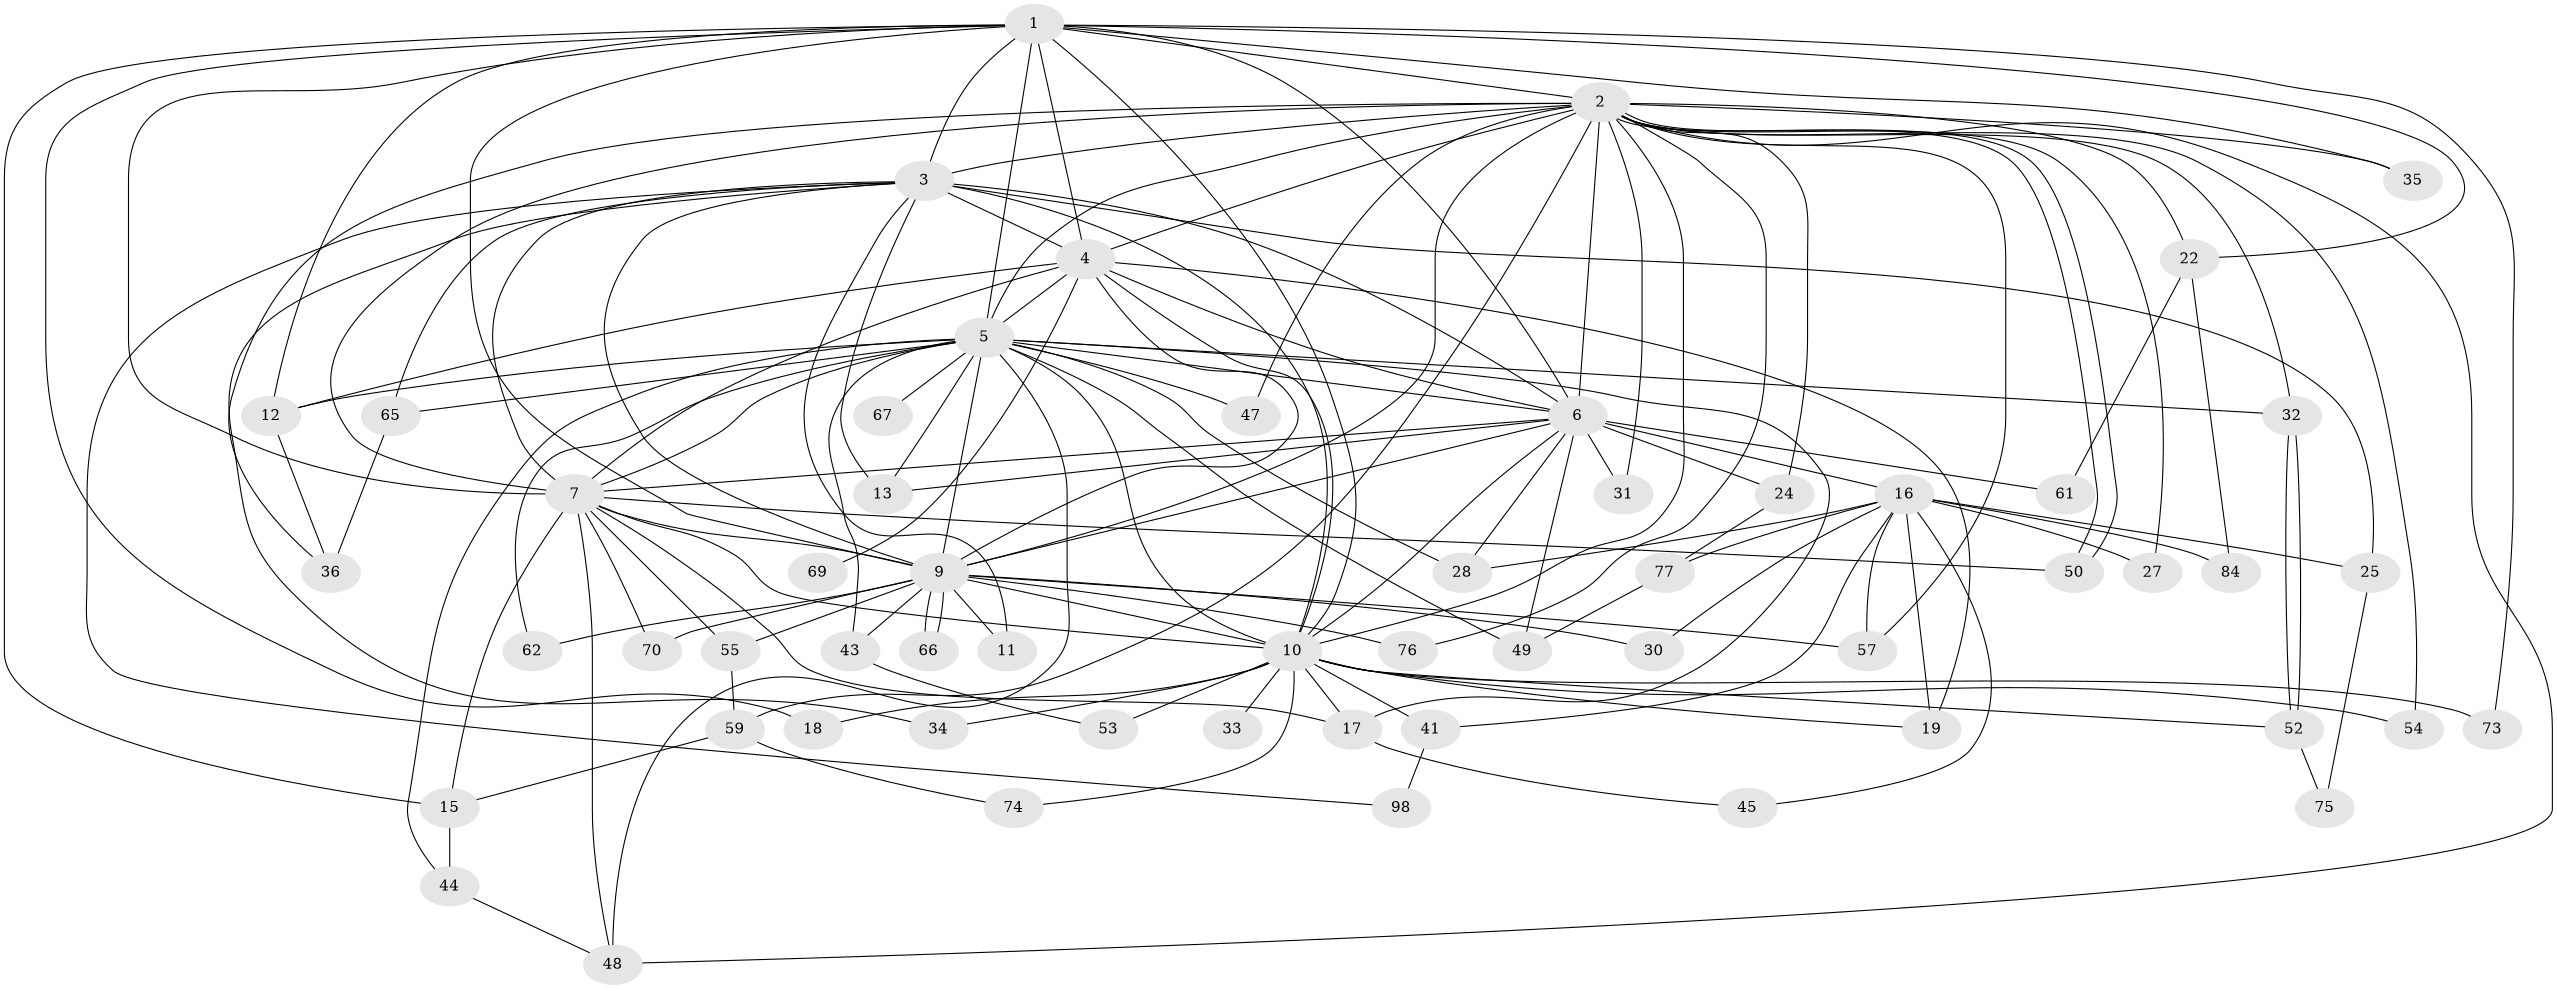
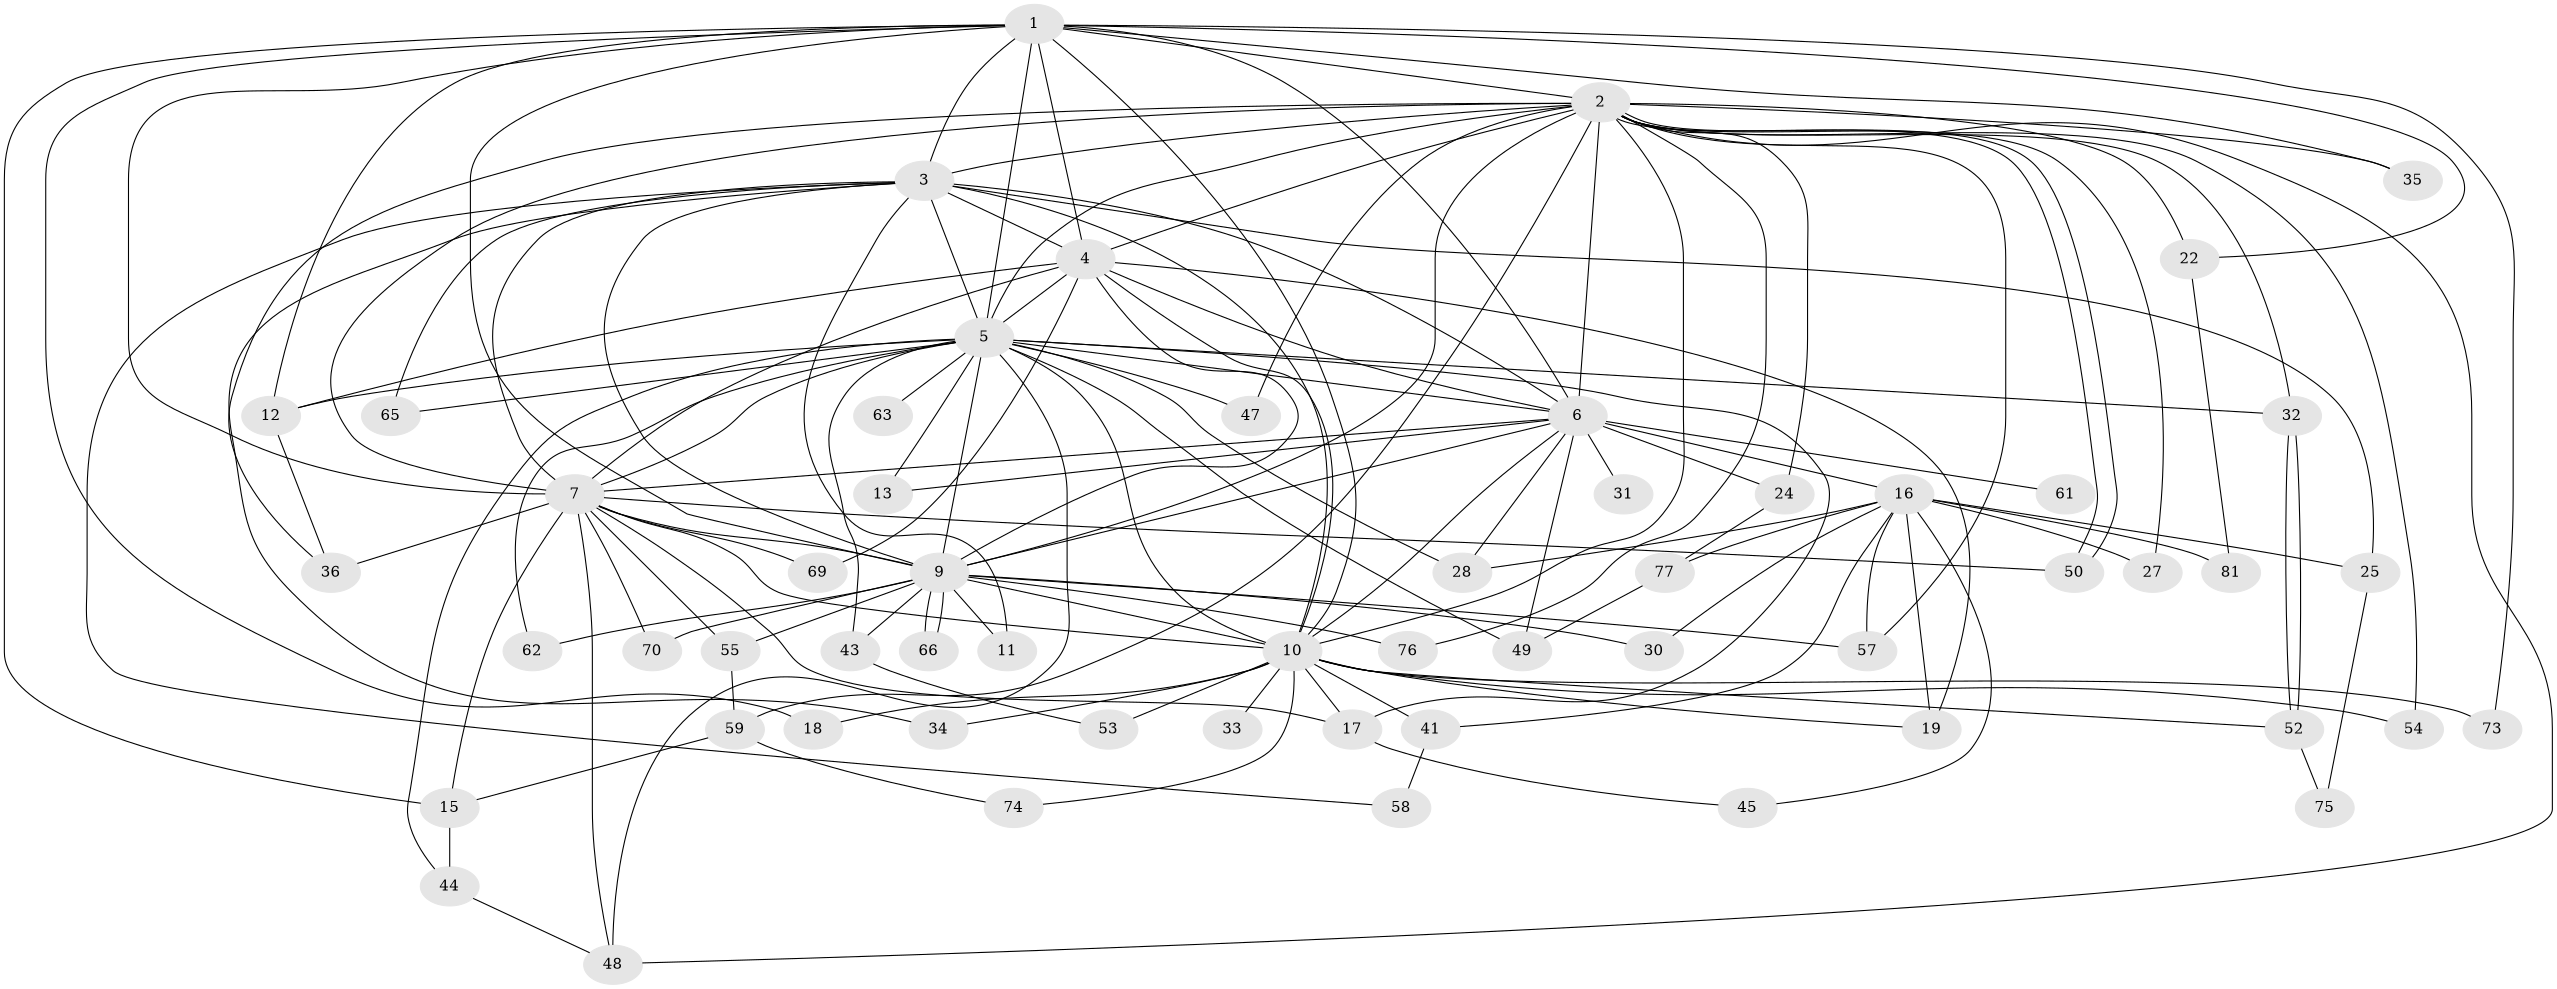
(1642, 296) -> none
(866, 316) -> (954, 259)
(2128, 377) -> none
(883, 416) -> (883, 416)
(361, 494) -> (453, 534)
none -> (746, 545)
(2231, 573) -> (2231, 573)
(1401, 808) -> (1401, 808)
